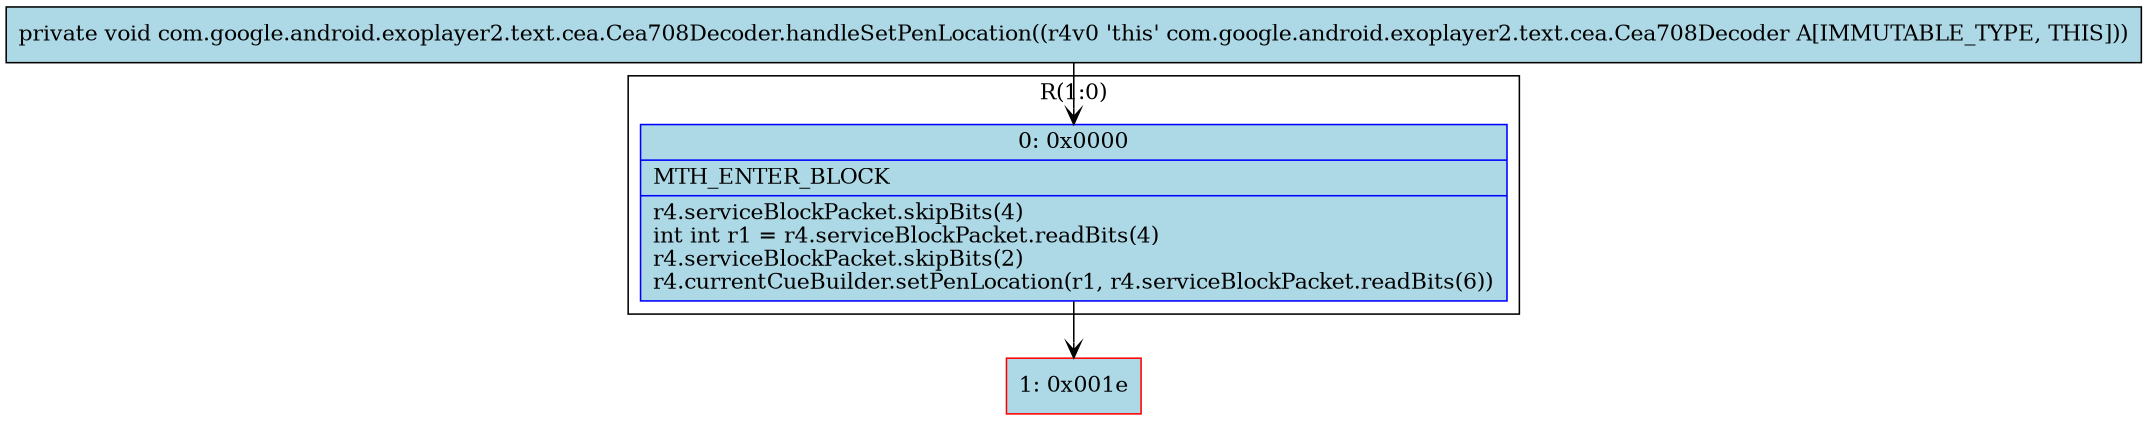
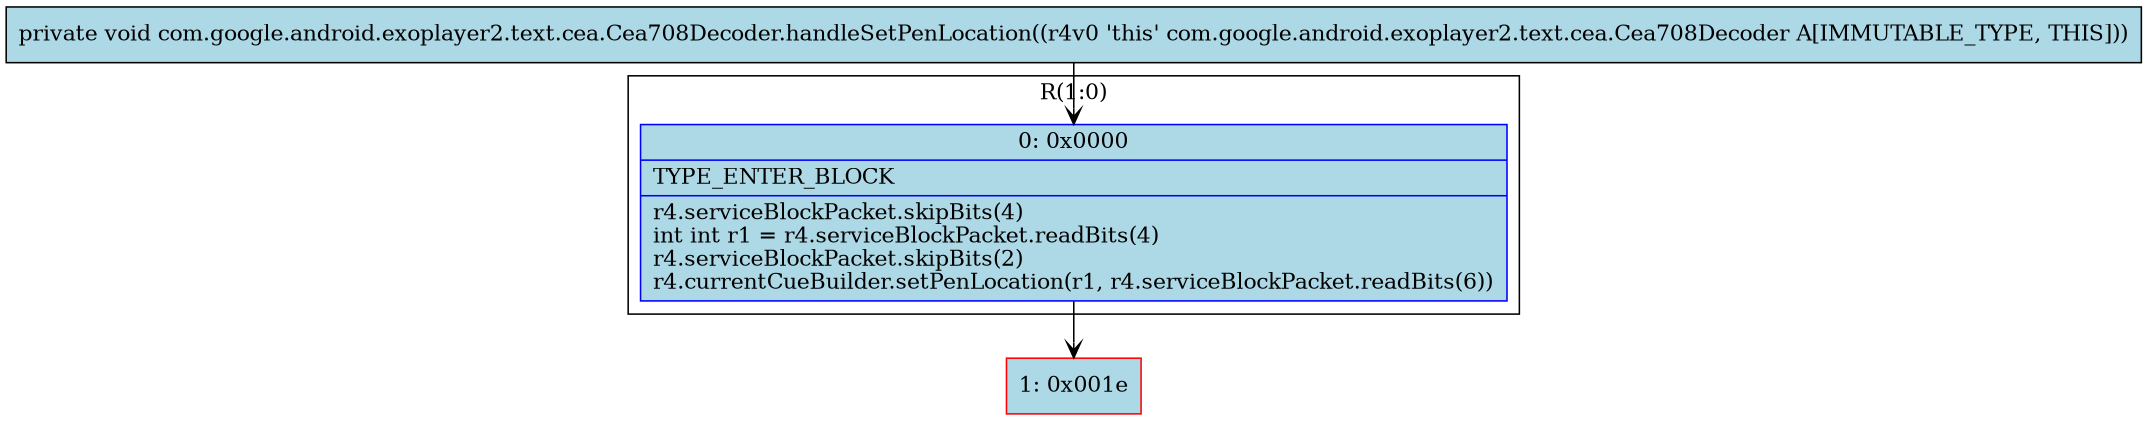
(772, 177) -> (774, 177)
